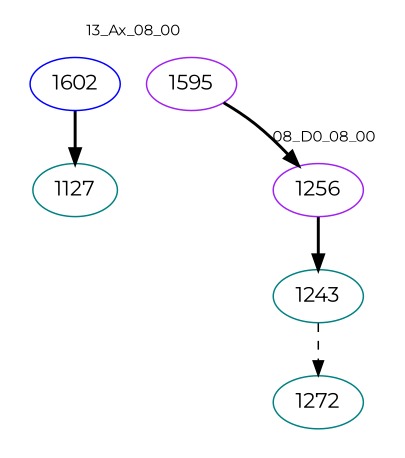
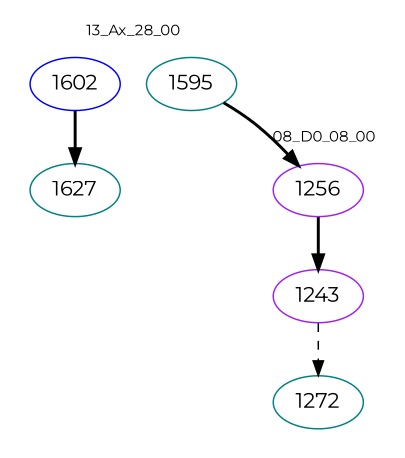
(133, 32) -> (133, 32)
(192, 84) -> (192, 84)
(75, 190) -> (75, 190)
(318, 296) -> (318, 296)
